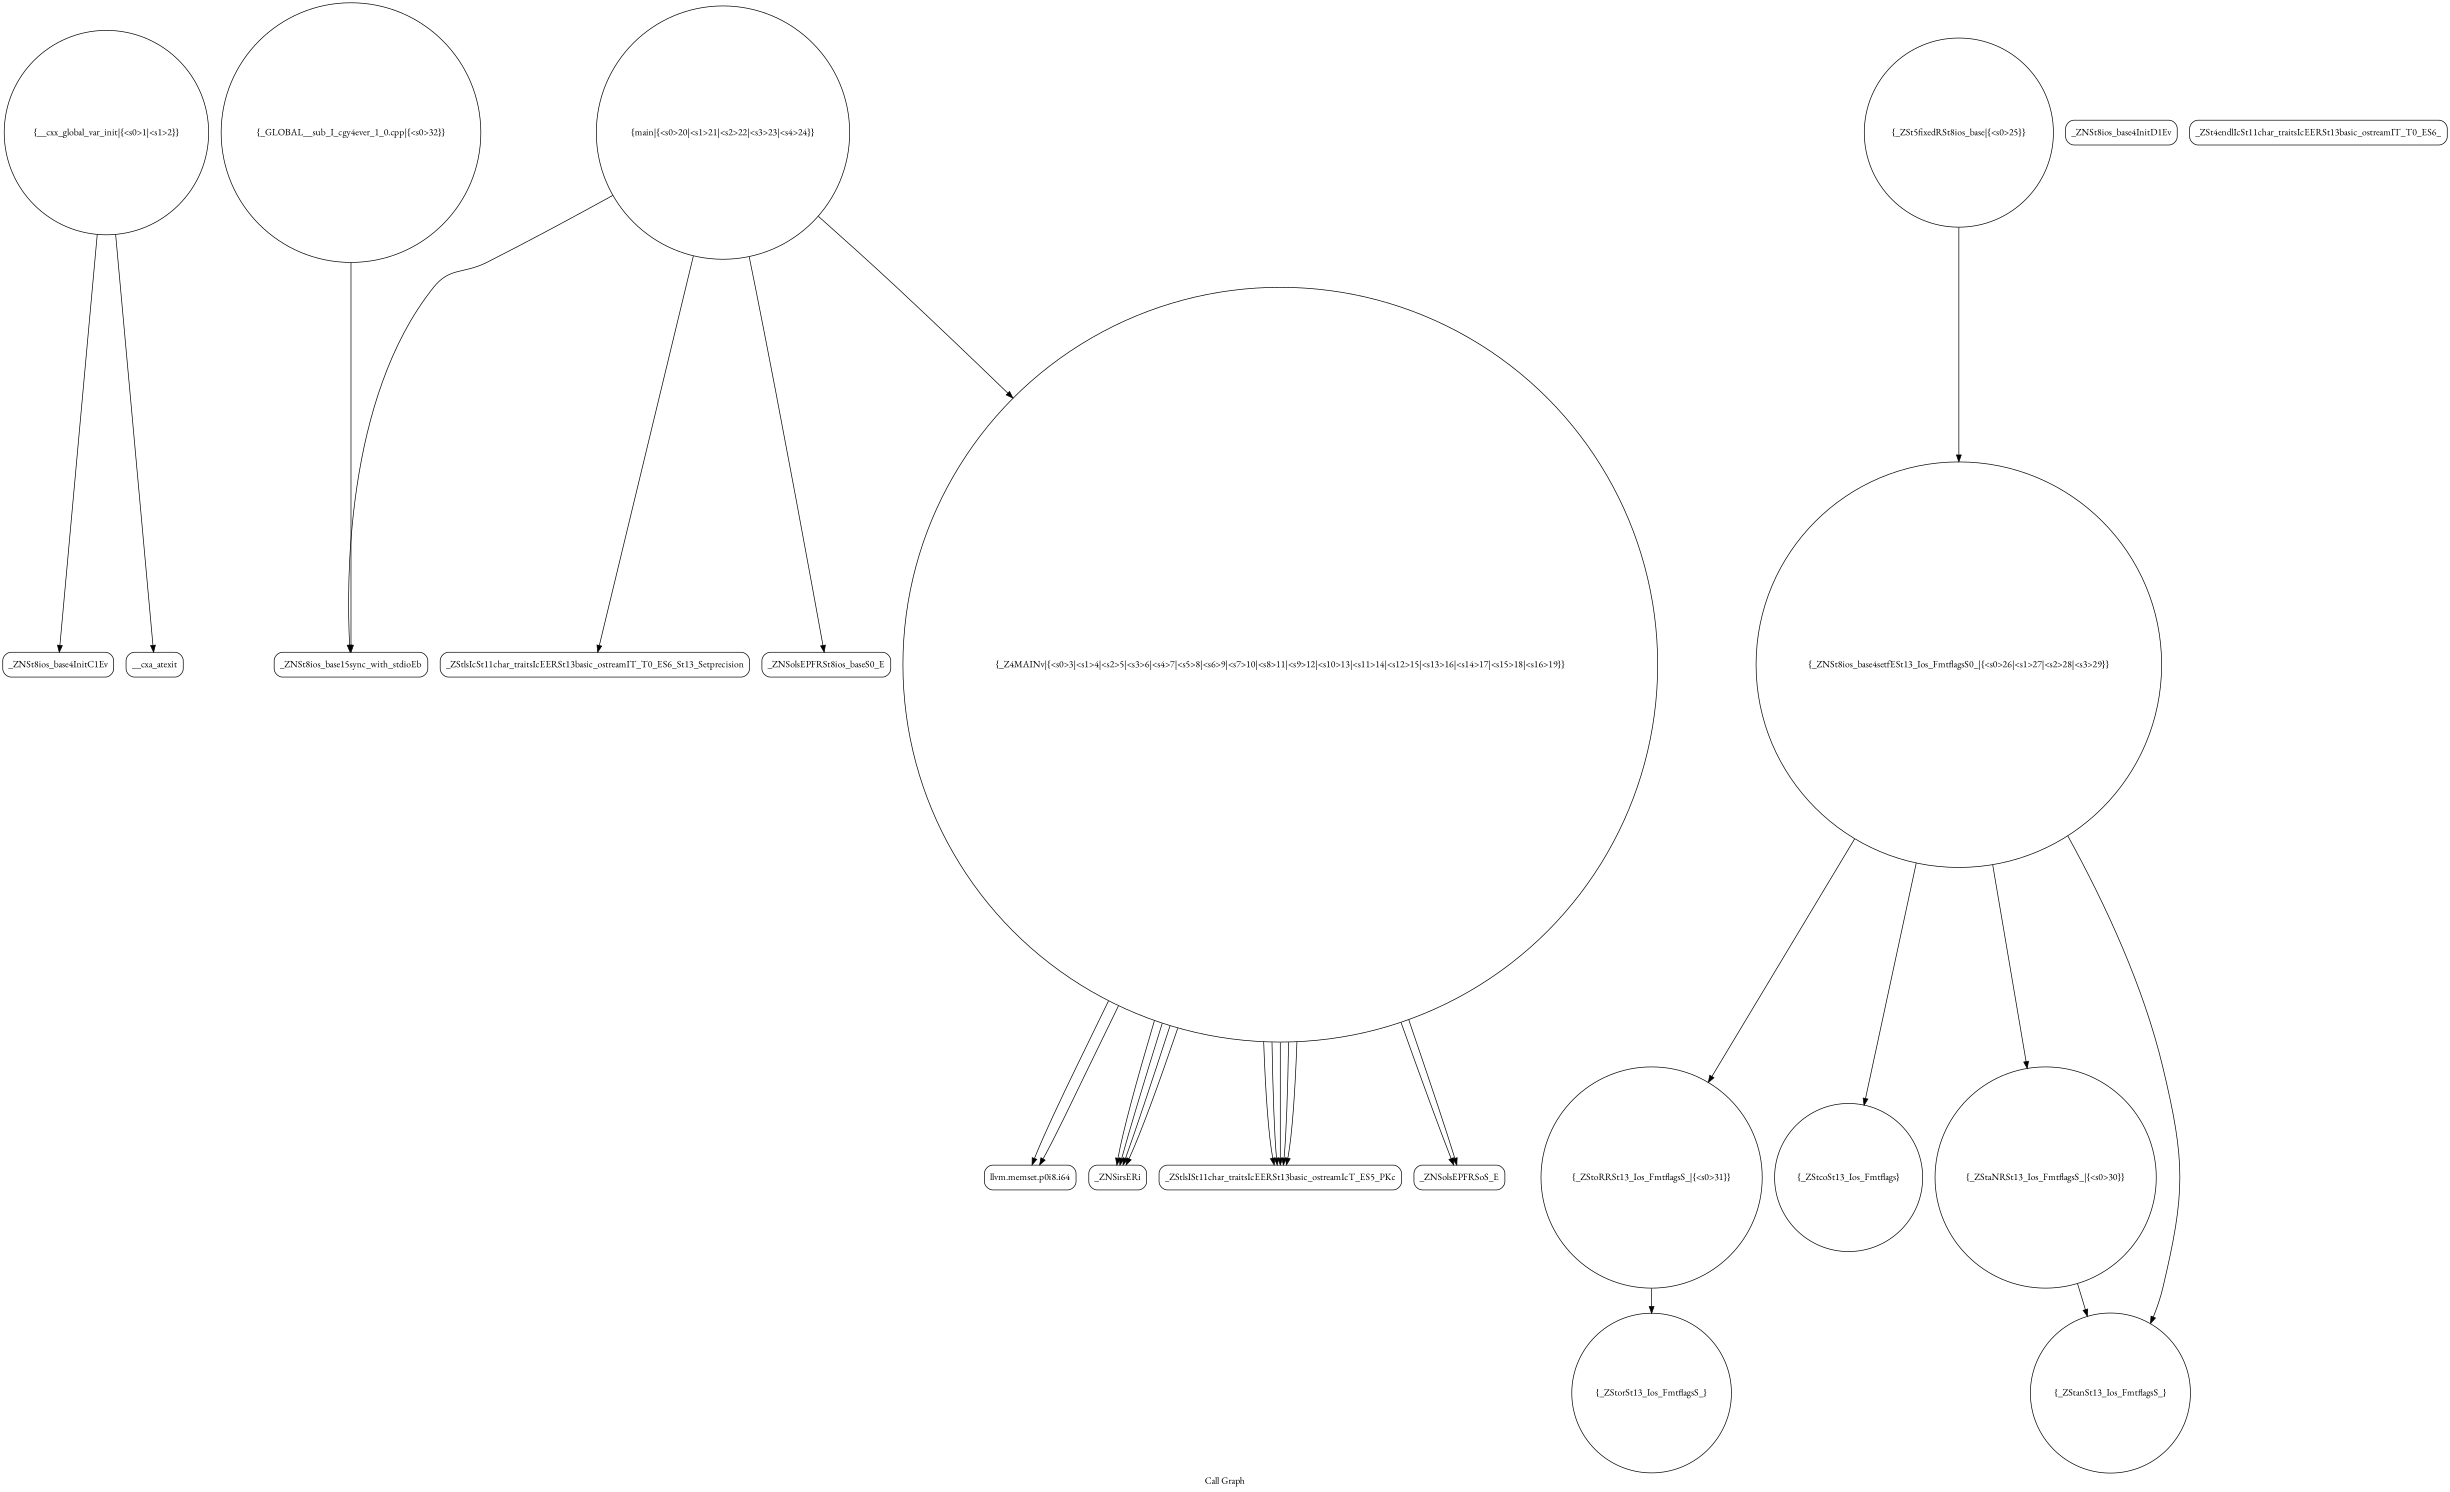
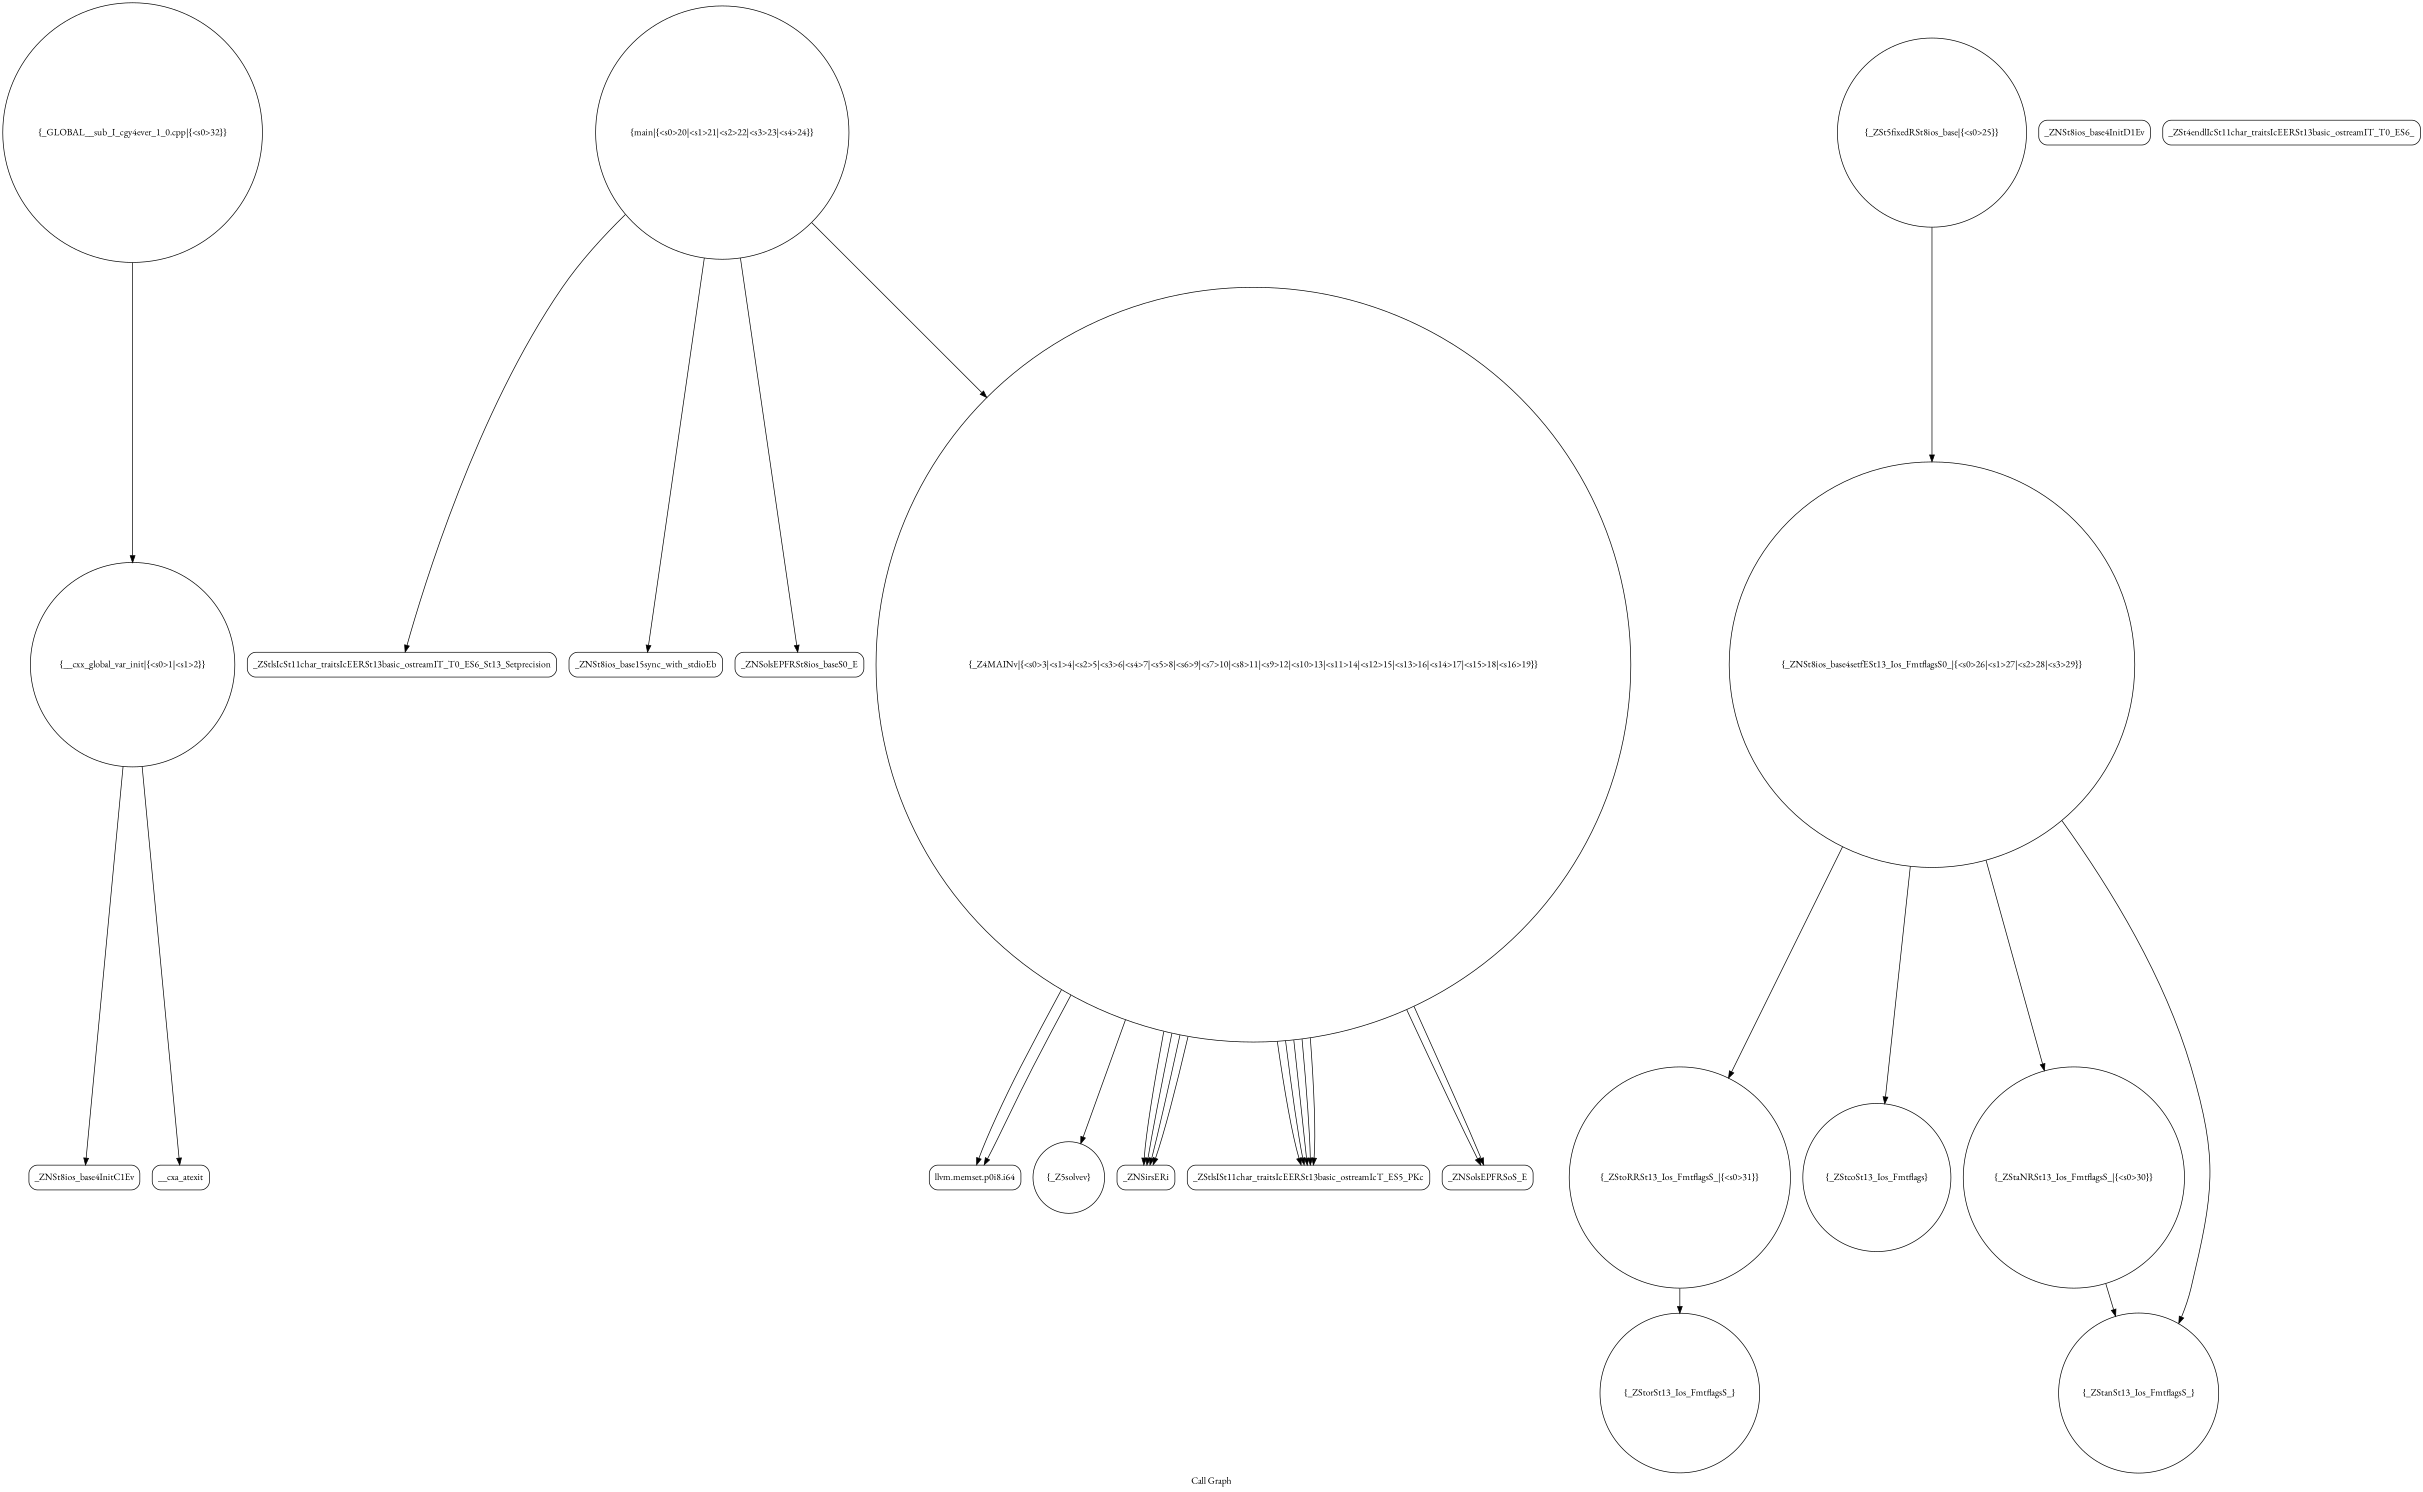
(351, 454) -> (133, 409)
none -> (1069, 1178)
